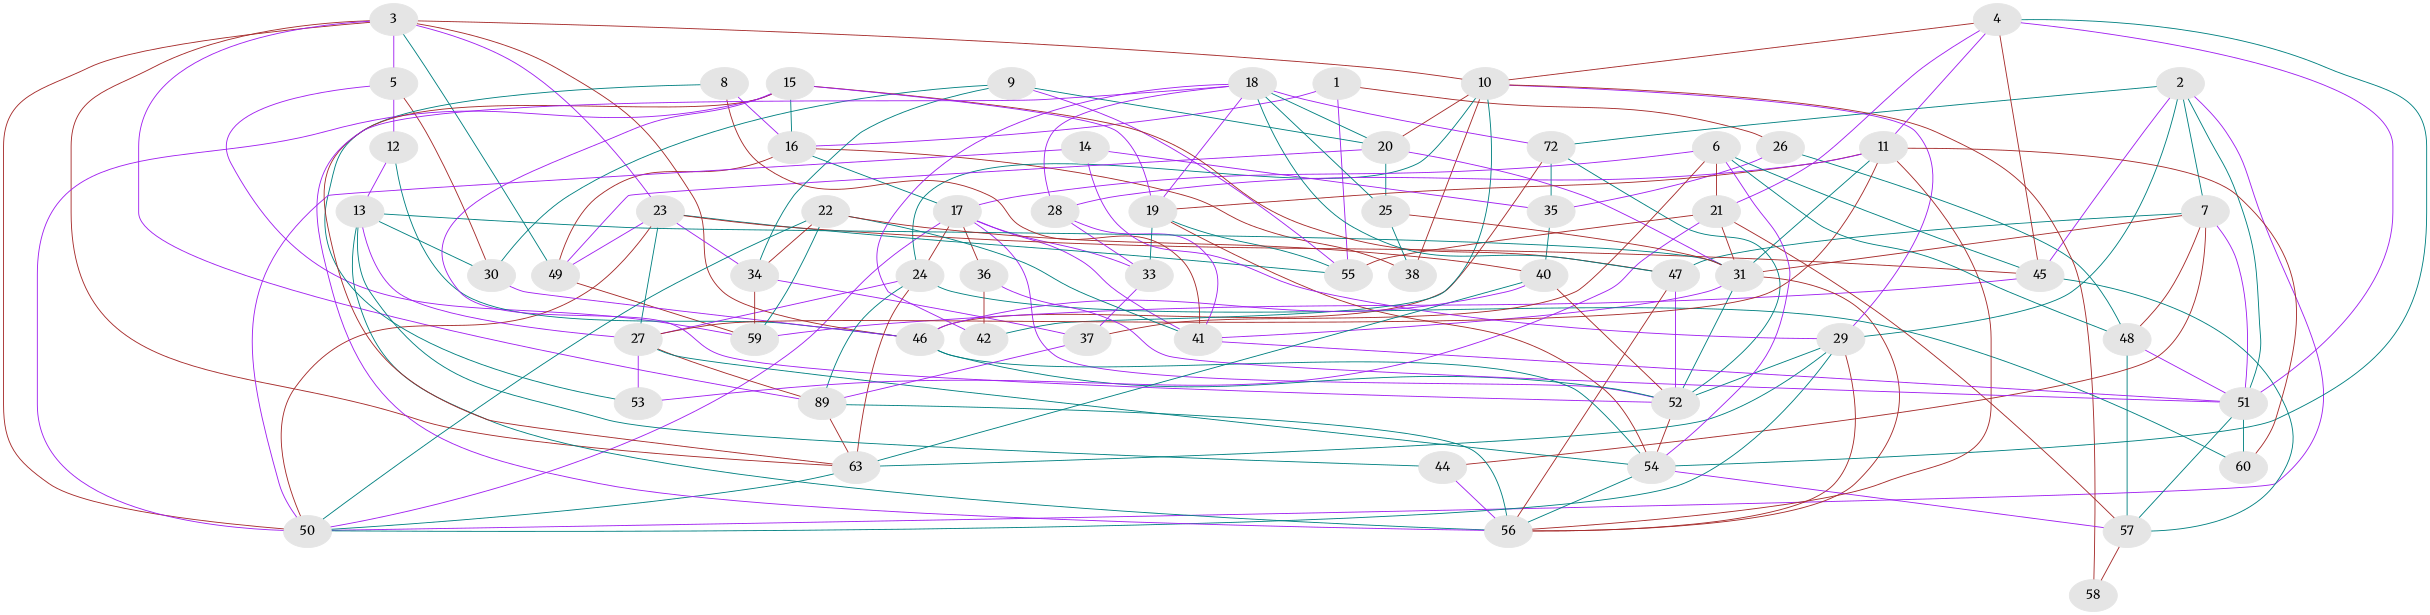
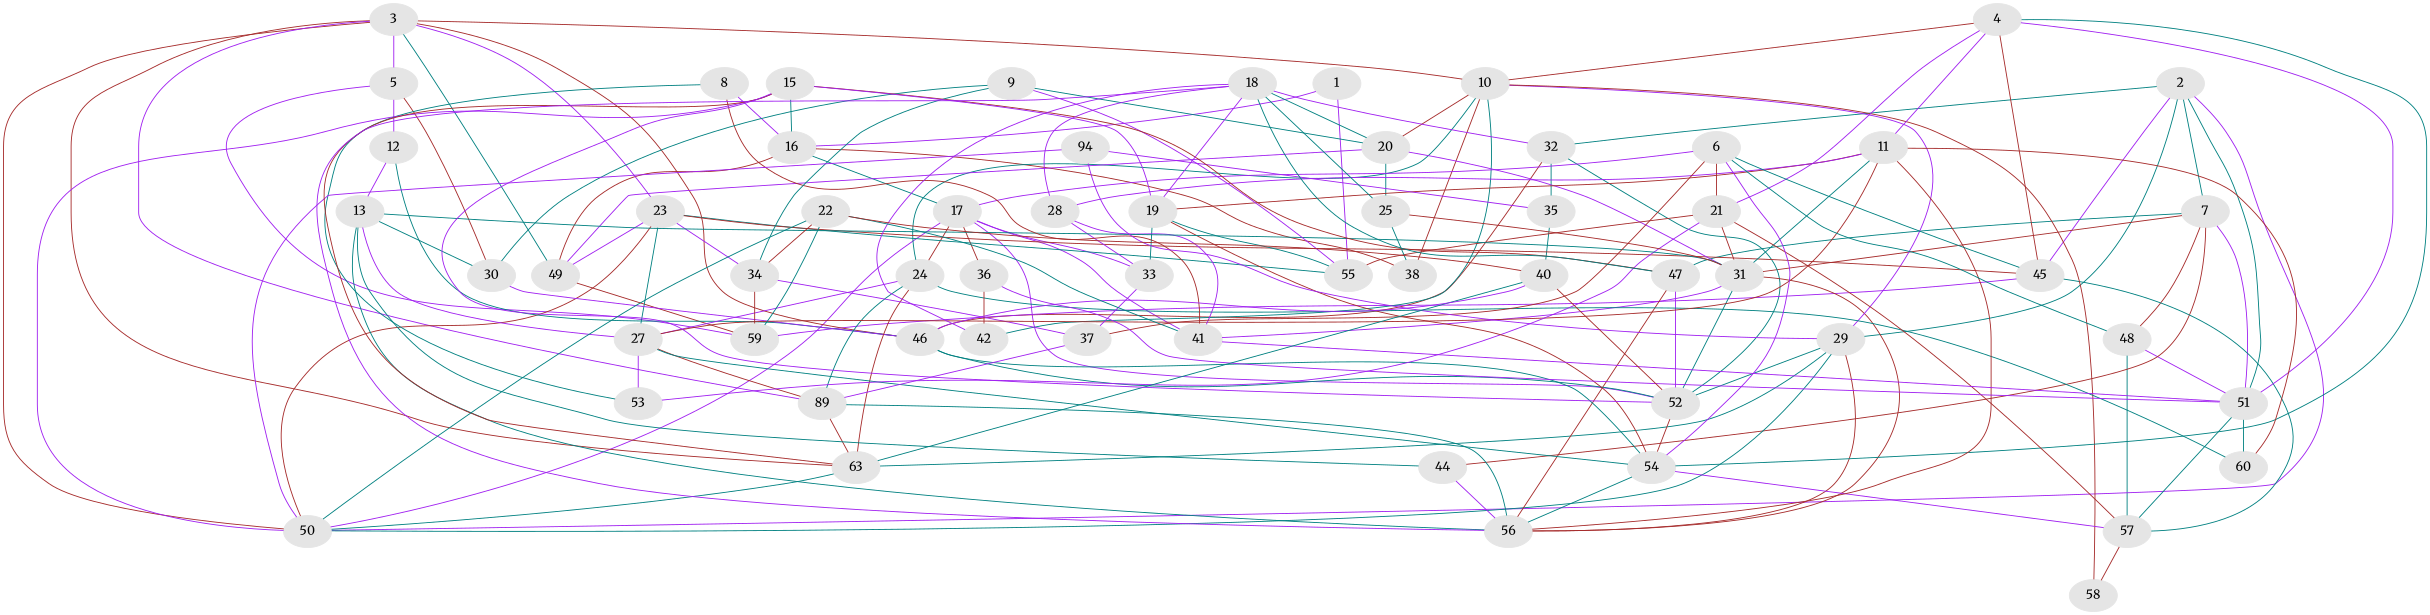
(1085, 148) -> (1085, 148)
(1551, 148) -> (1551, 148)
(1780, 148) -> none
